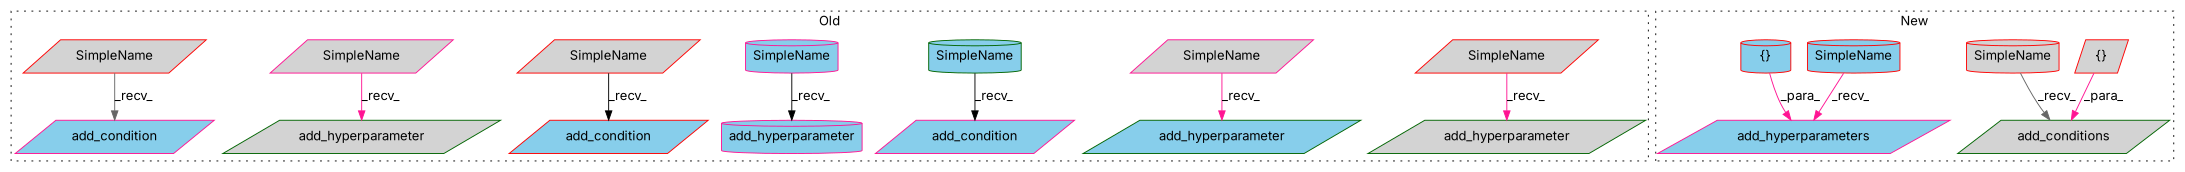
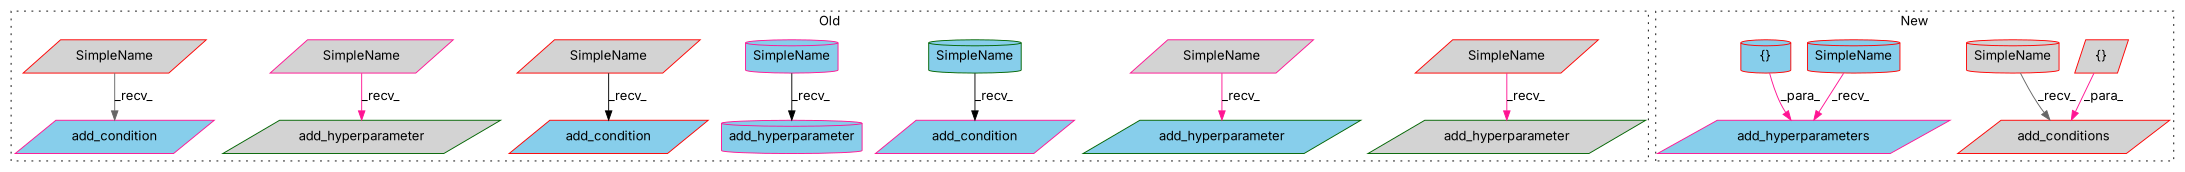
(2064, 137) -> (2064, 137)
